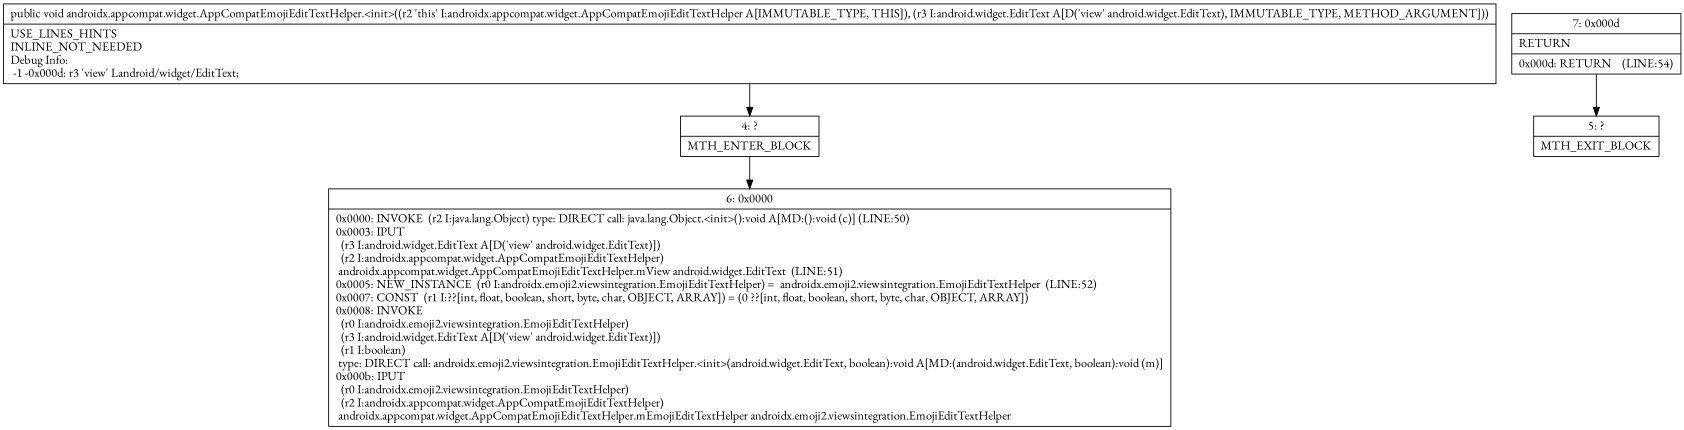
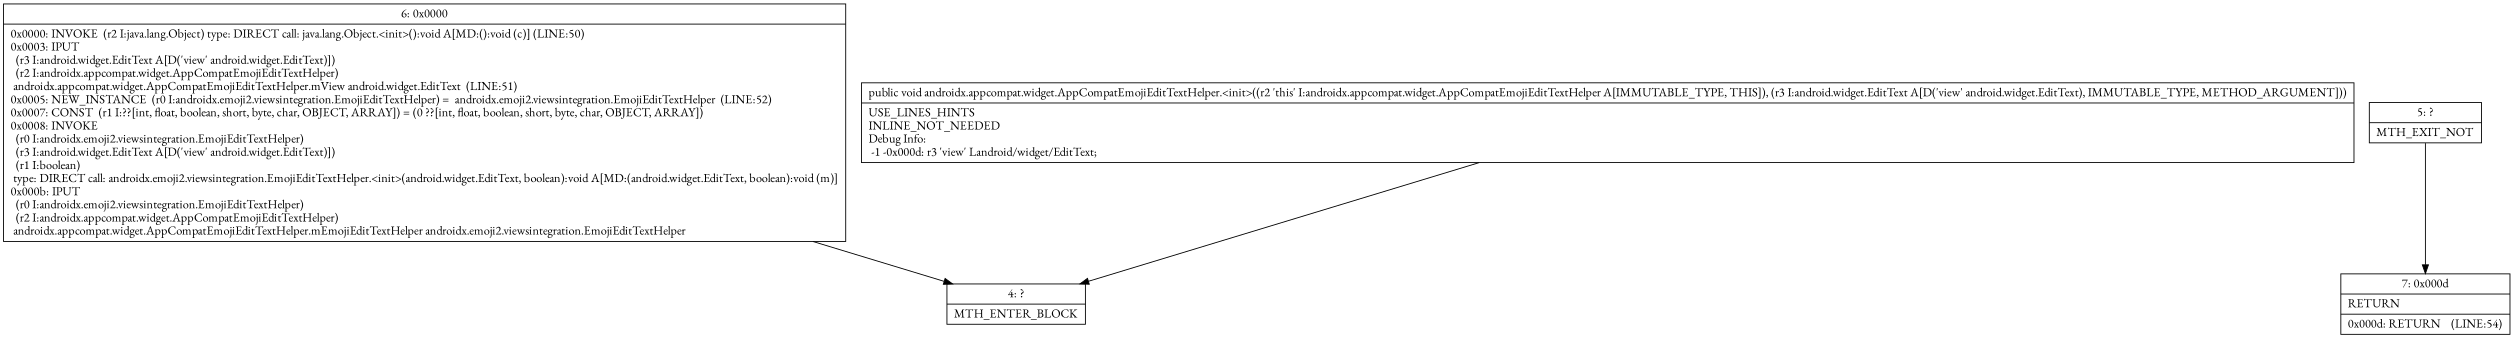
(1596, 91) -> (2425, 204)
(1596, 146) -> (2425, 132)
(750, 168) -> (879, 261)
